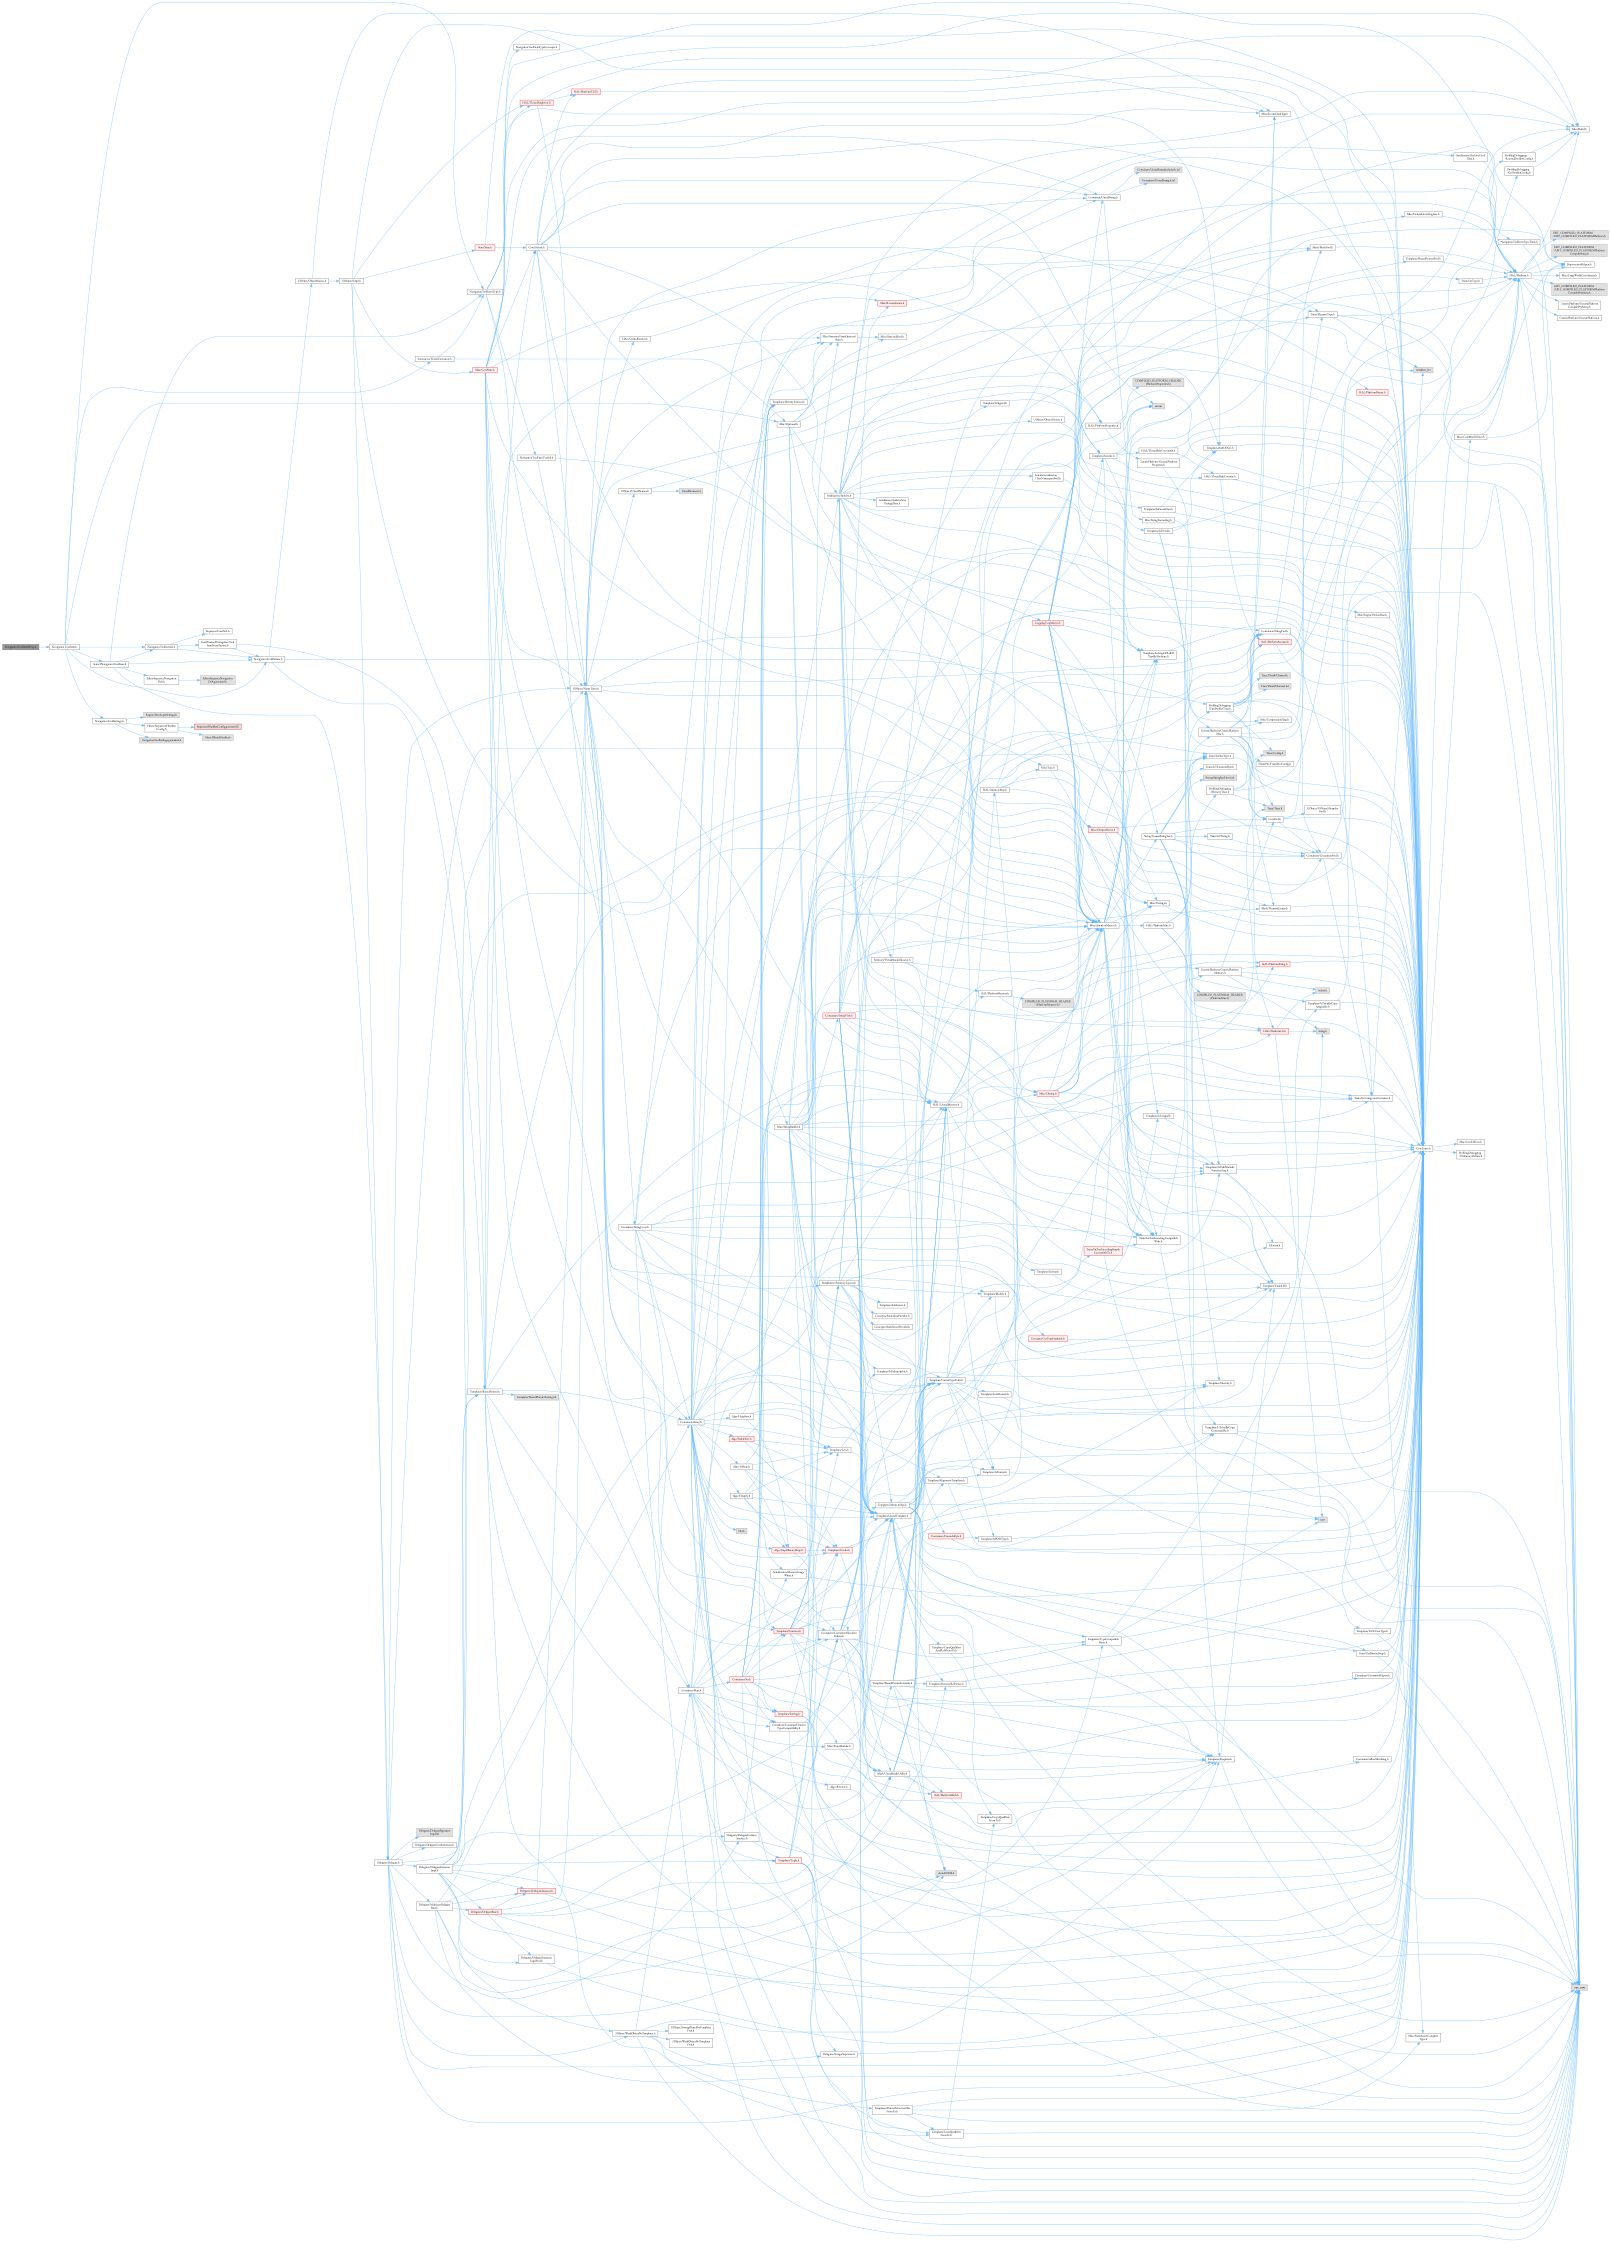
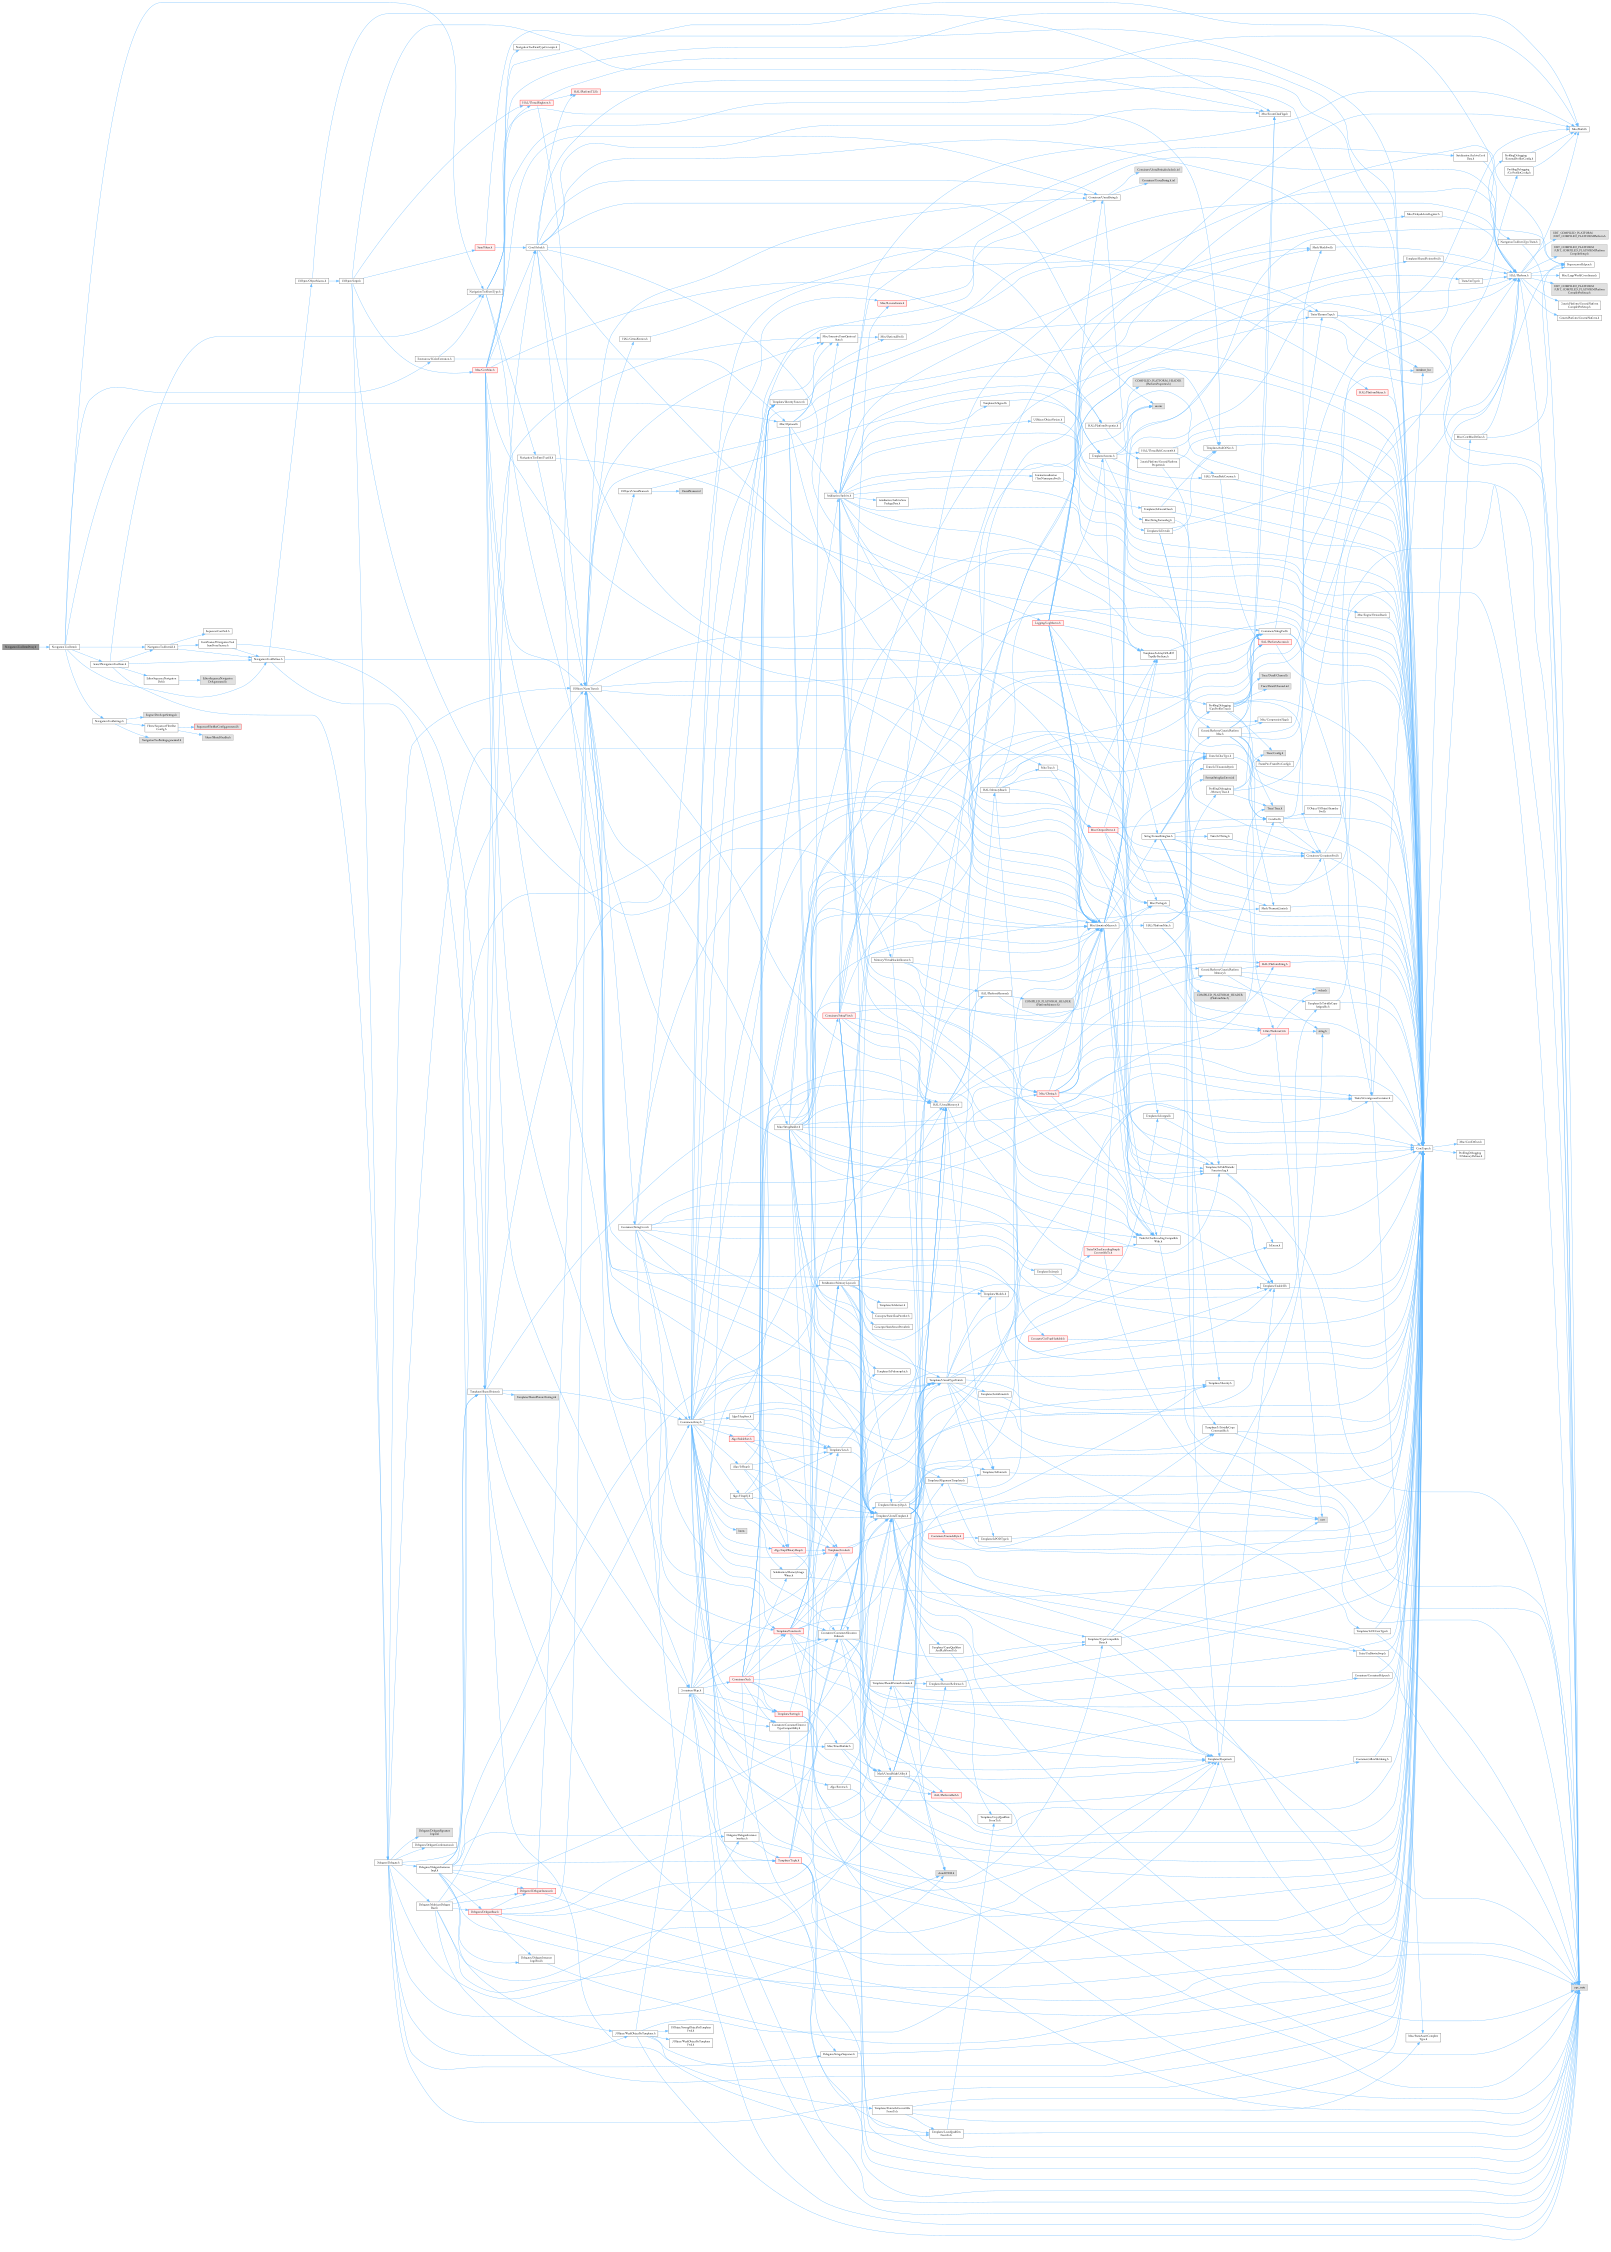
(485, 248) -> (485, 248)
